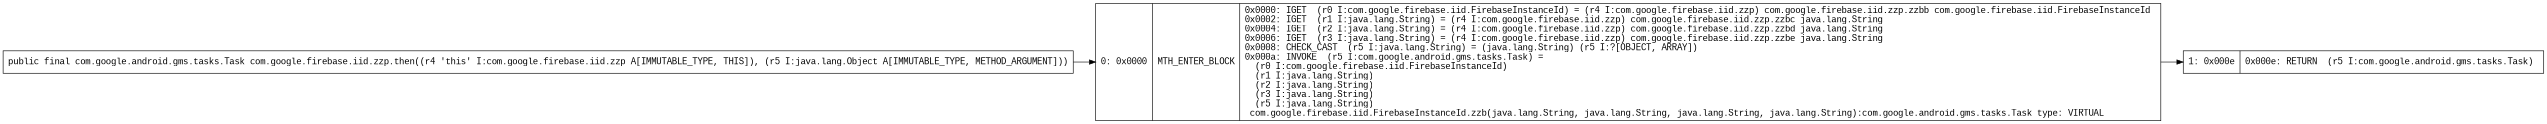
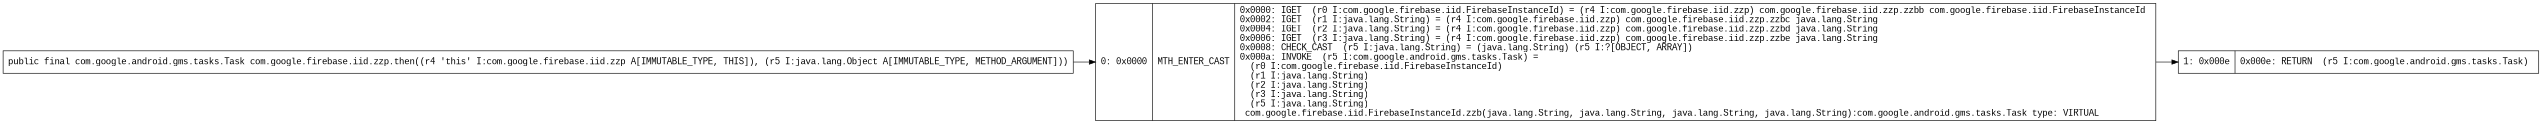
(1196, 62) -> (1194, 62)
